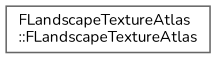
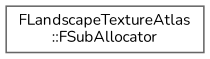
(108, 29) -> (105, 29)
